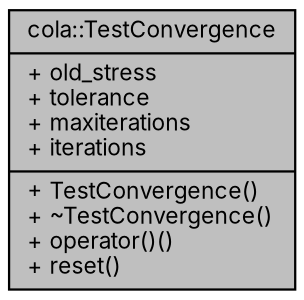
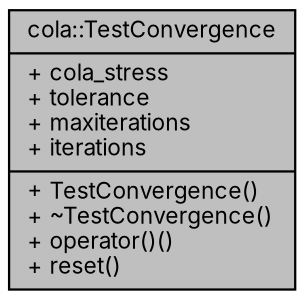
(93, 74) -> (99, 74)
